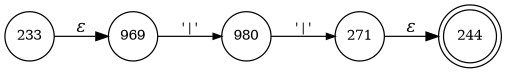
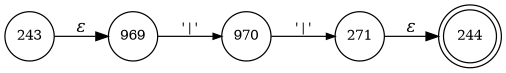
(30, 36) -> (30, 36)
(246, 36) -> (246, 36)
